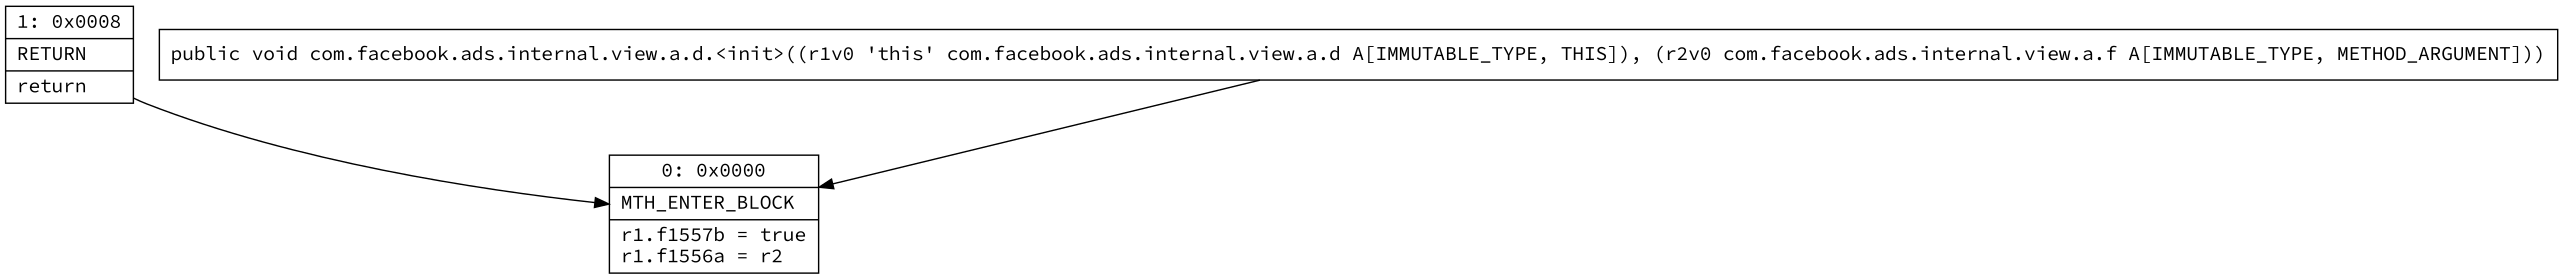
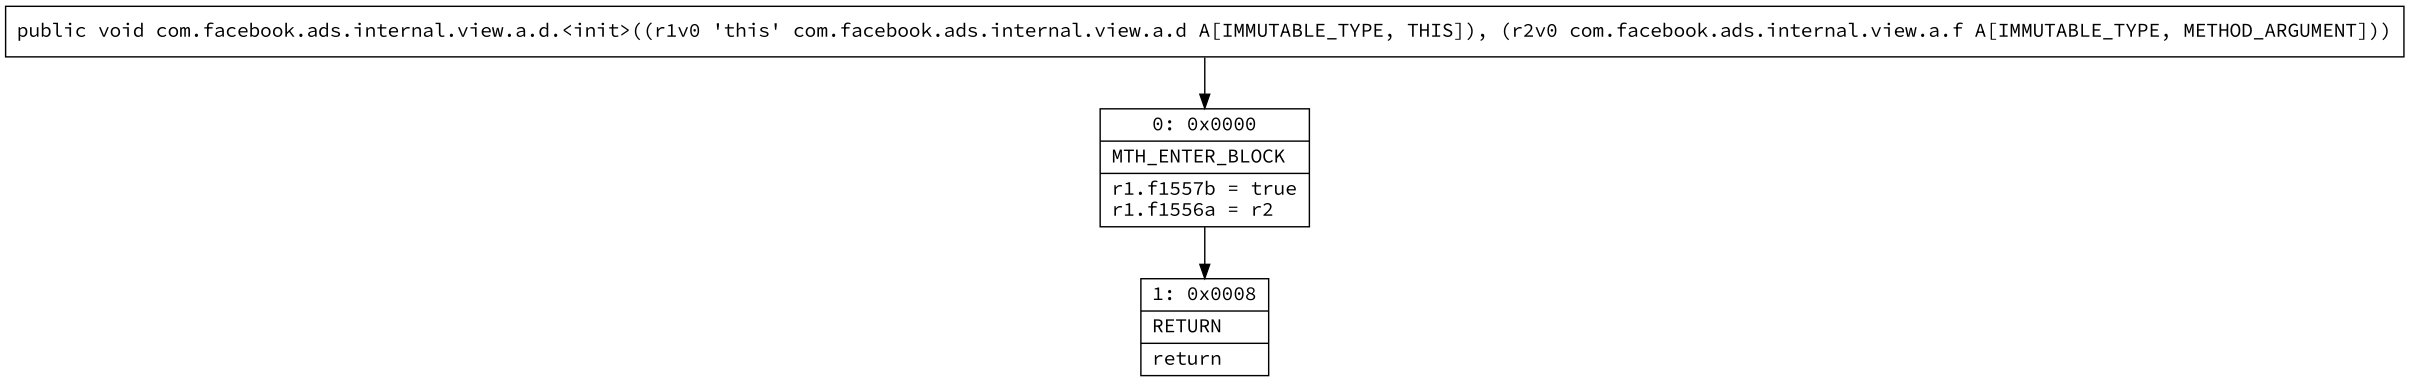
(361, 165) -> (1205, 246)
